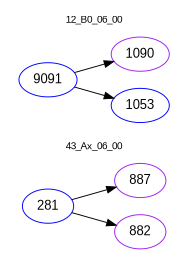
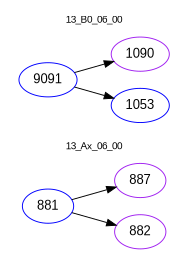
(94, 20) -> (94, 20)
(94, 147) -> (94, 147)
(48, 206) -> (48, 206)
